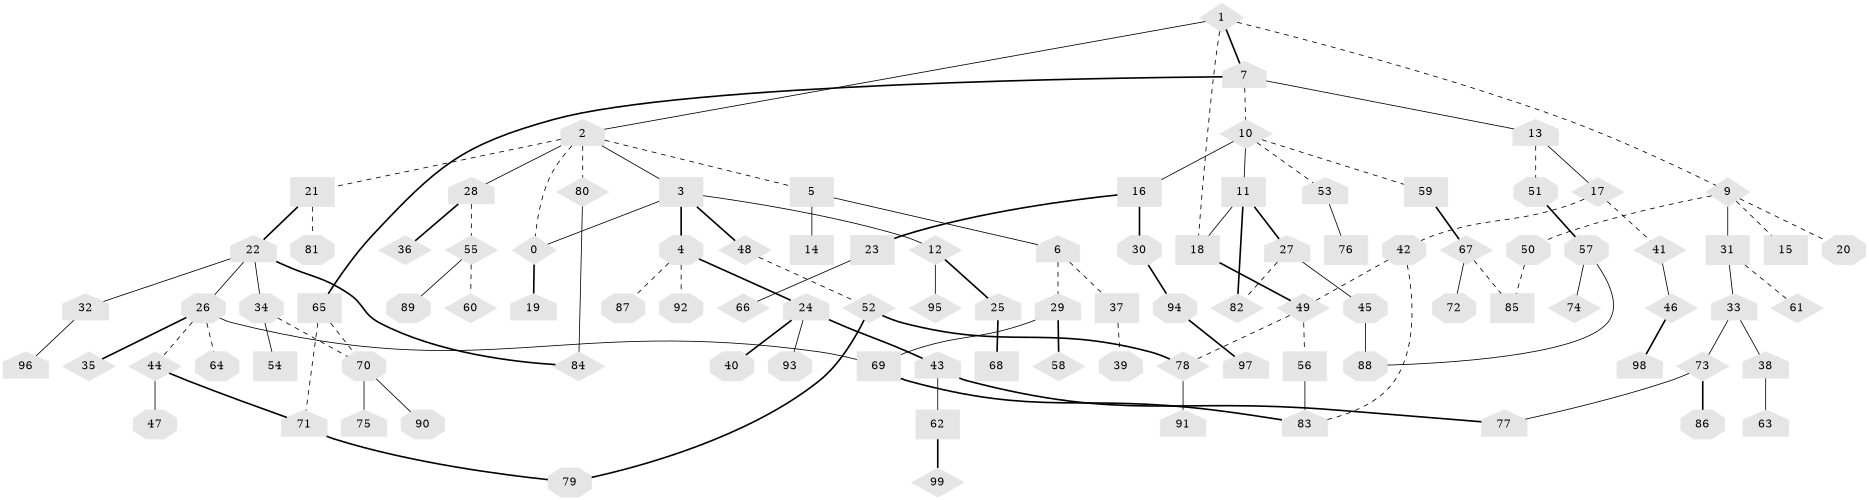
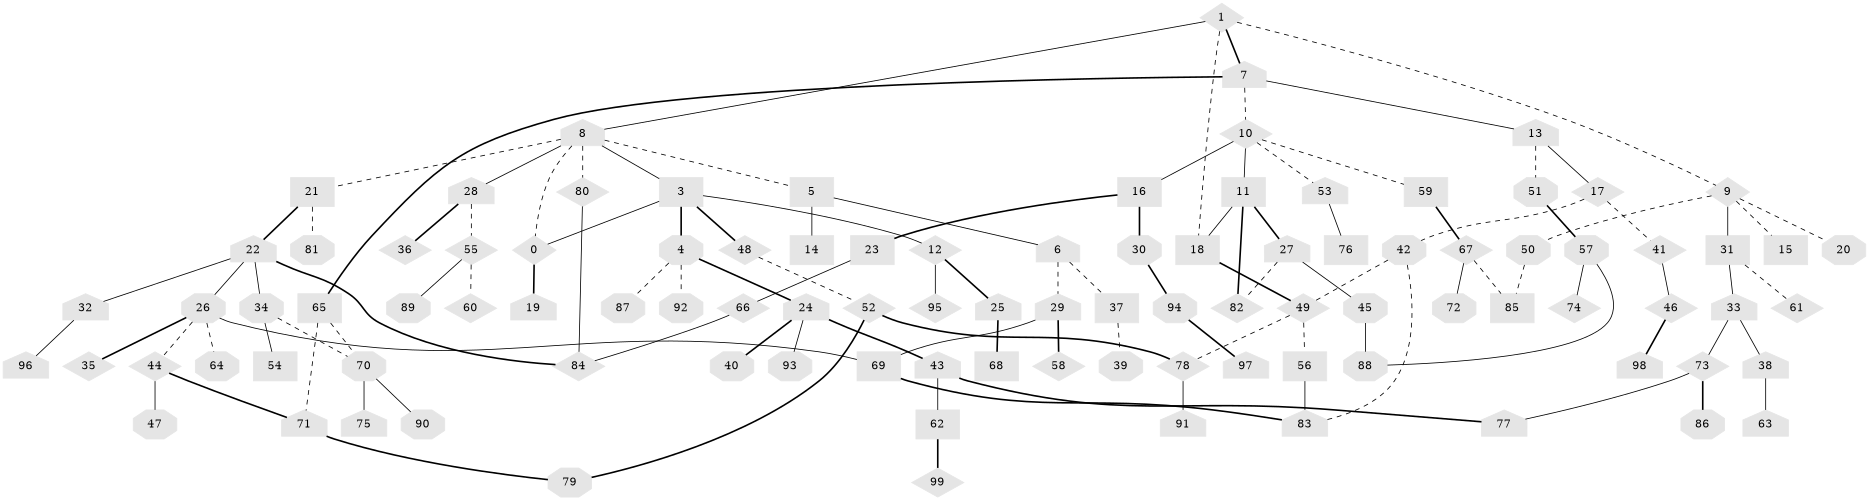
(583, 134) -> (583, 134)
none -> (673, 336)
